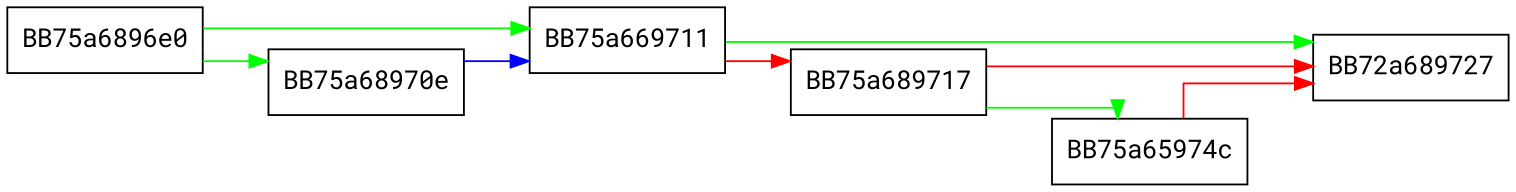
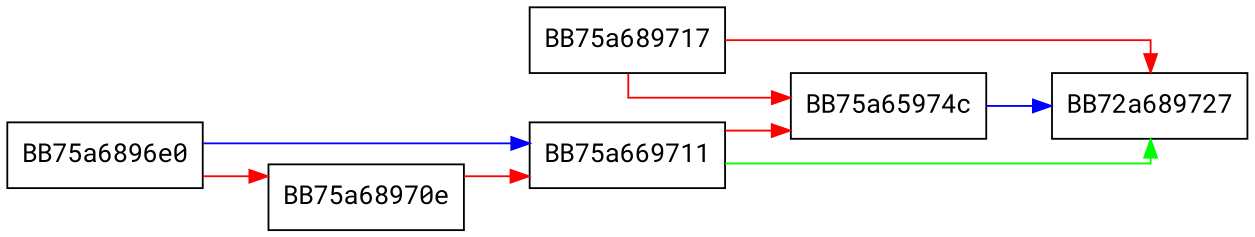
(357, 28) -> (357, 143)
(226, 61) -> (226, 176)
(487, 61) -> (487, 176)
(749, 61) -> (749, 131)
(1222, 83) -> (1010, 106)
(1053, 108) -> (688, 98)
